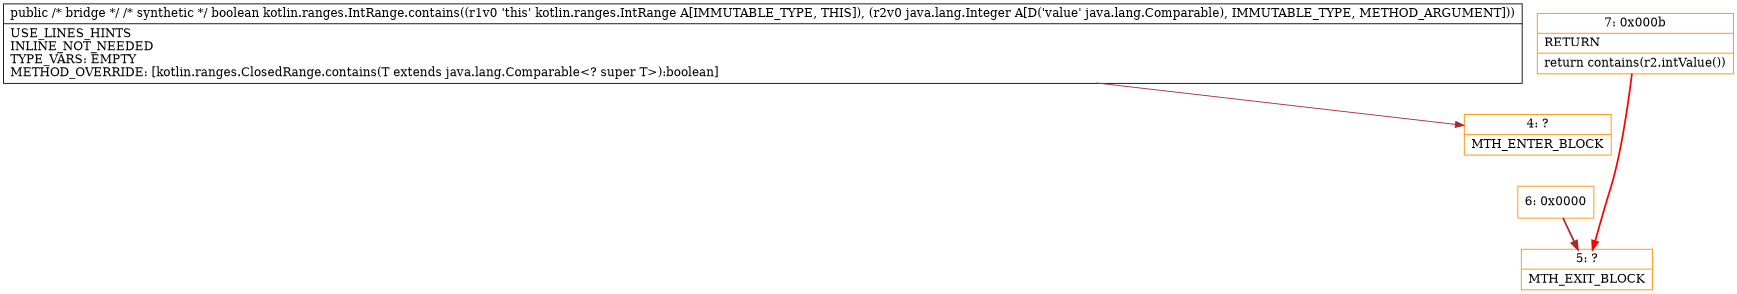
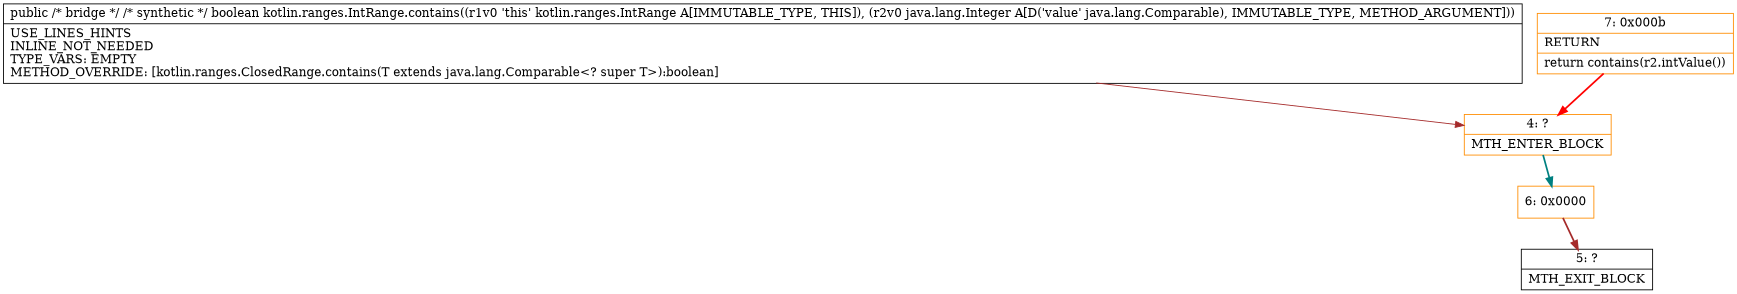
(1618, 158) -> (1584, 91)
none -> (1546, 166)
(1587, 270) -> (1587, 270)
